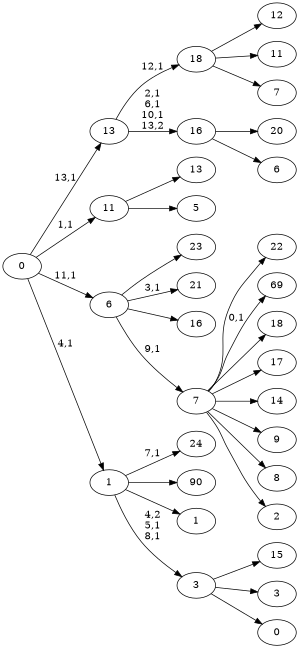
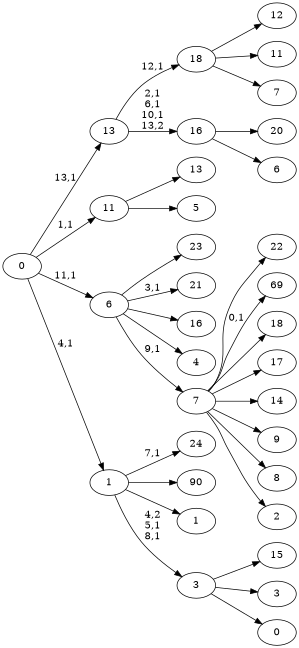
none -> (196, 363)
